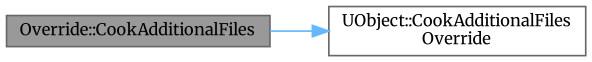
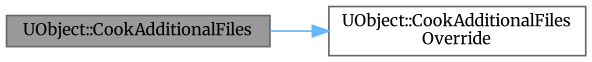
(138, 31) -> (138, 31)
